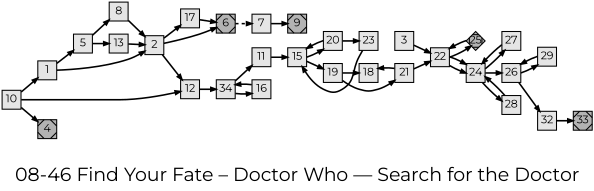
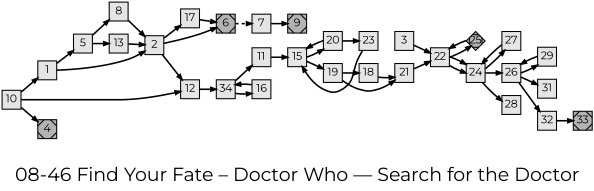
(389, 68) -> (384, 78)
(497, 88) -> none
none -> (547, 89)
